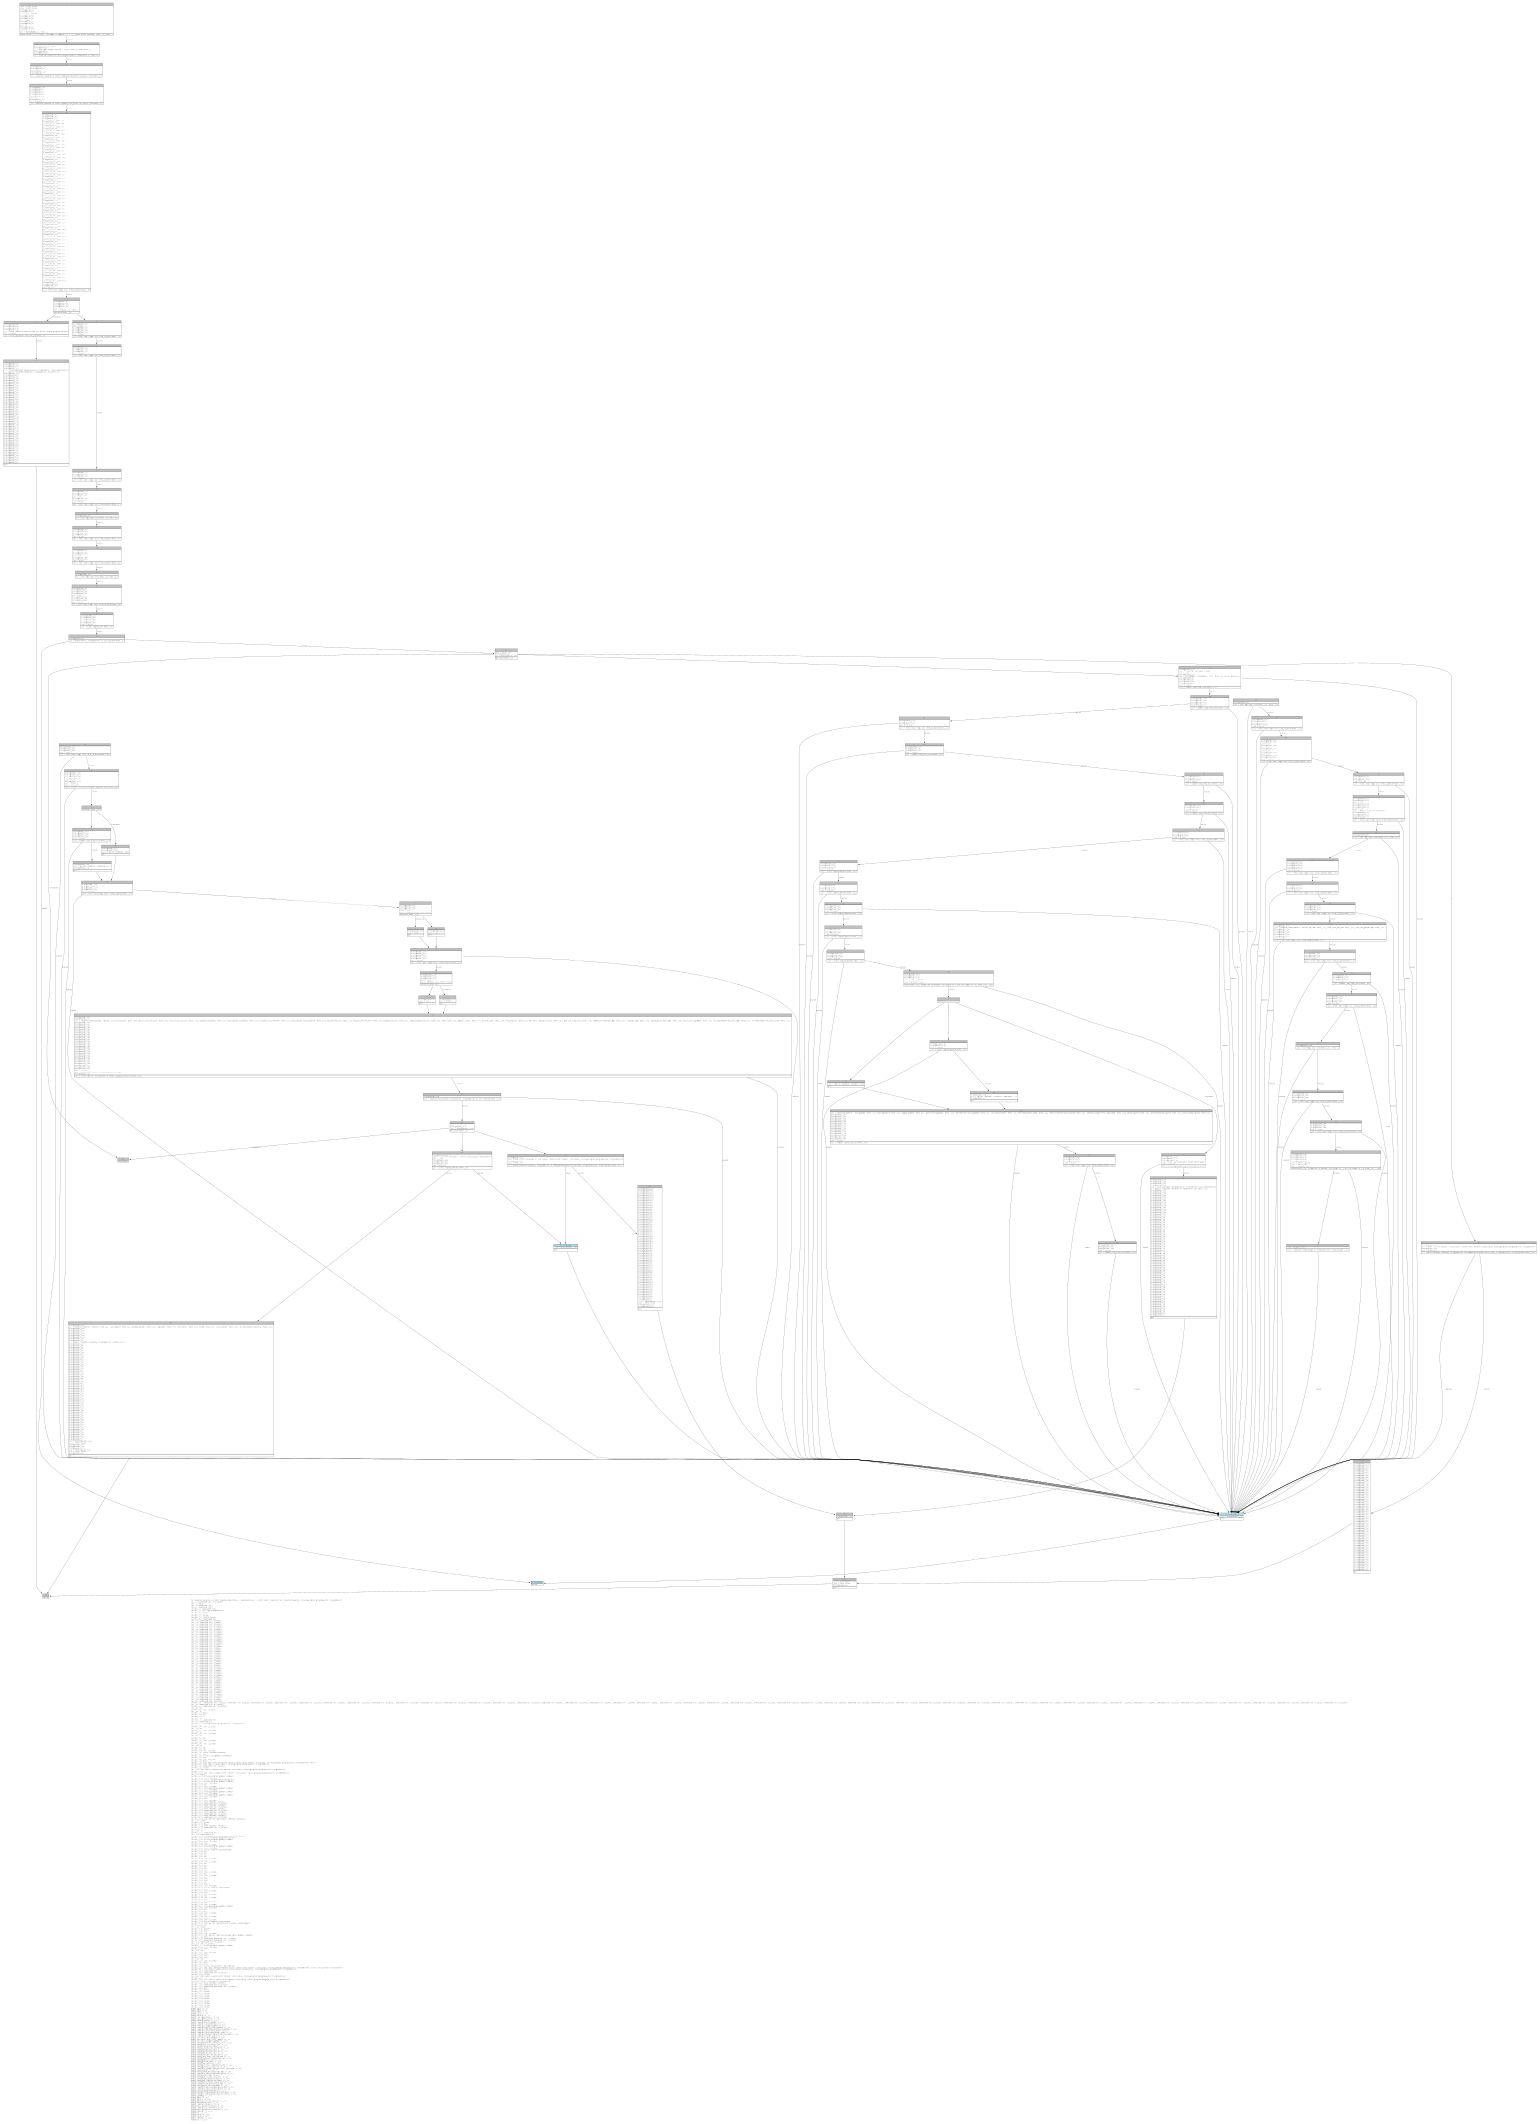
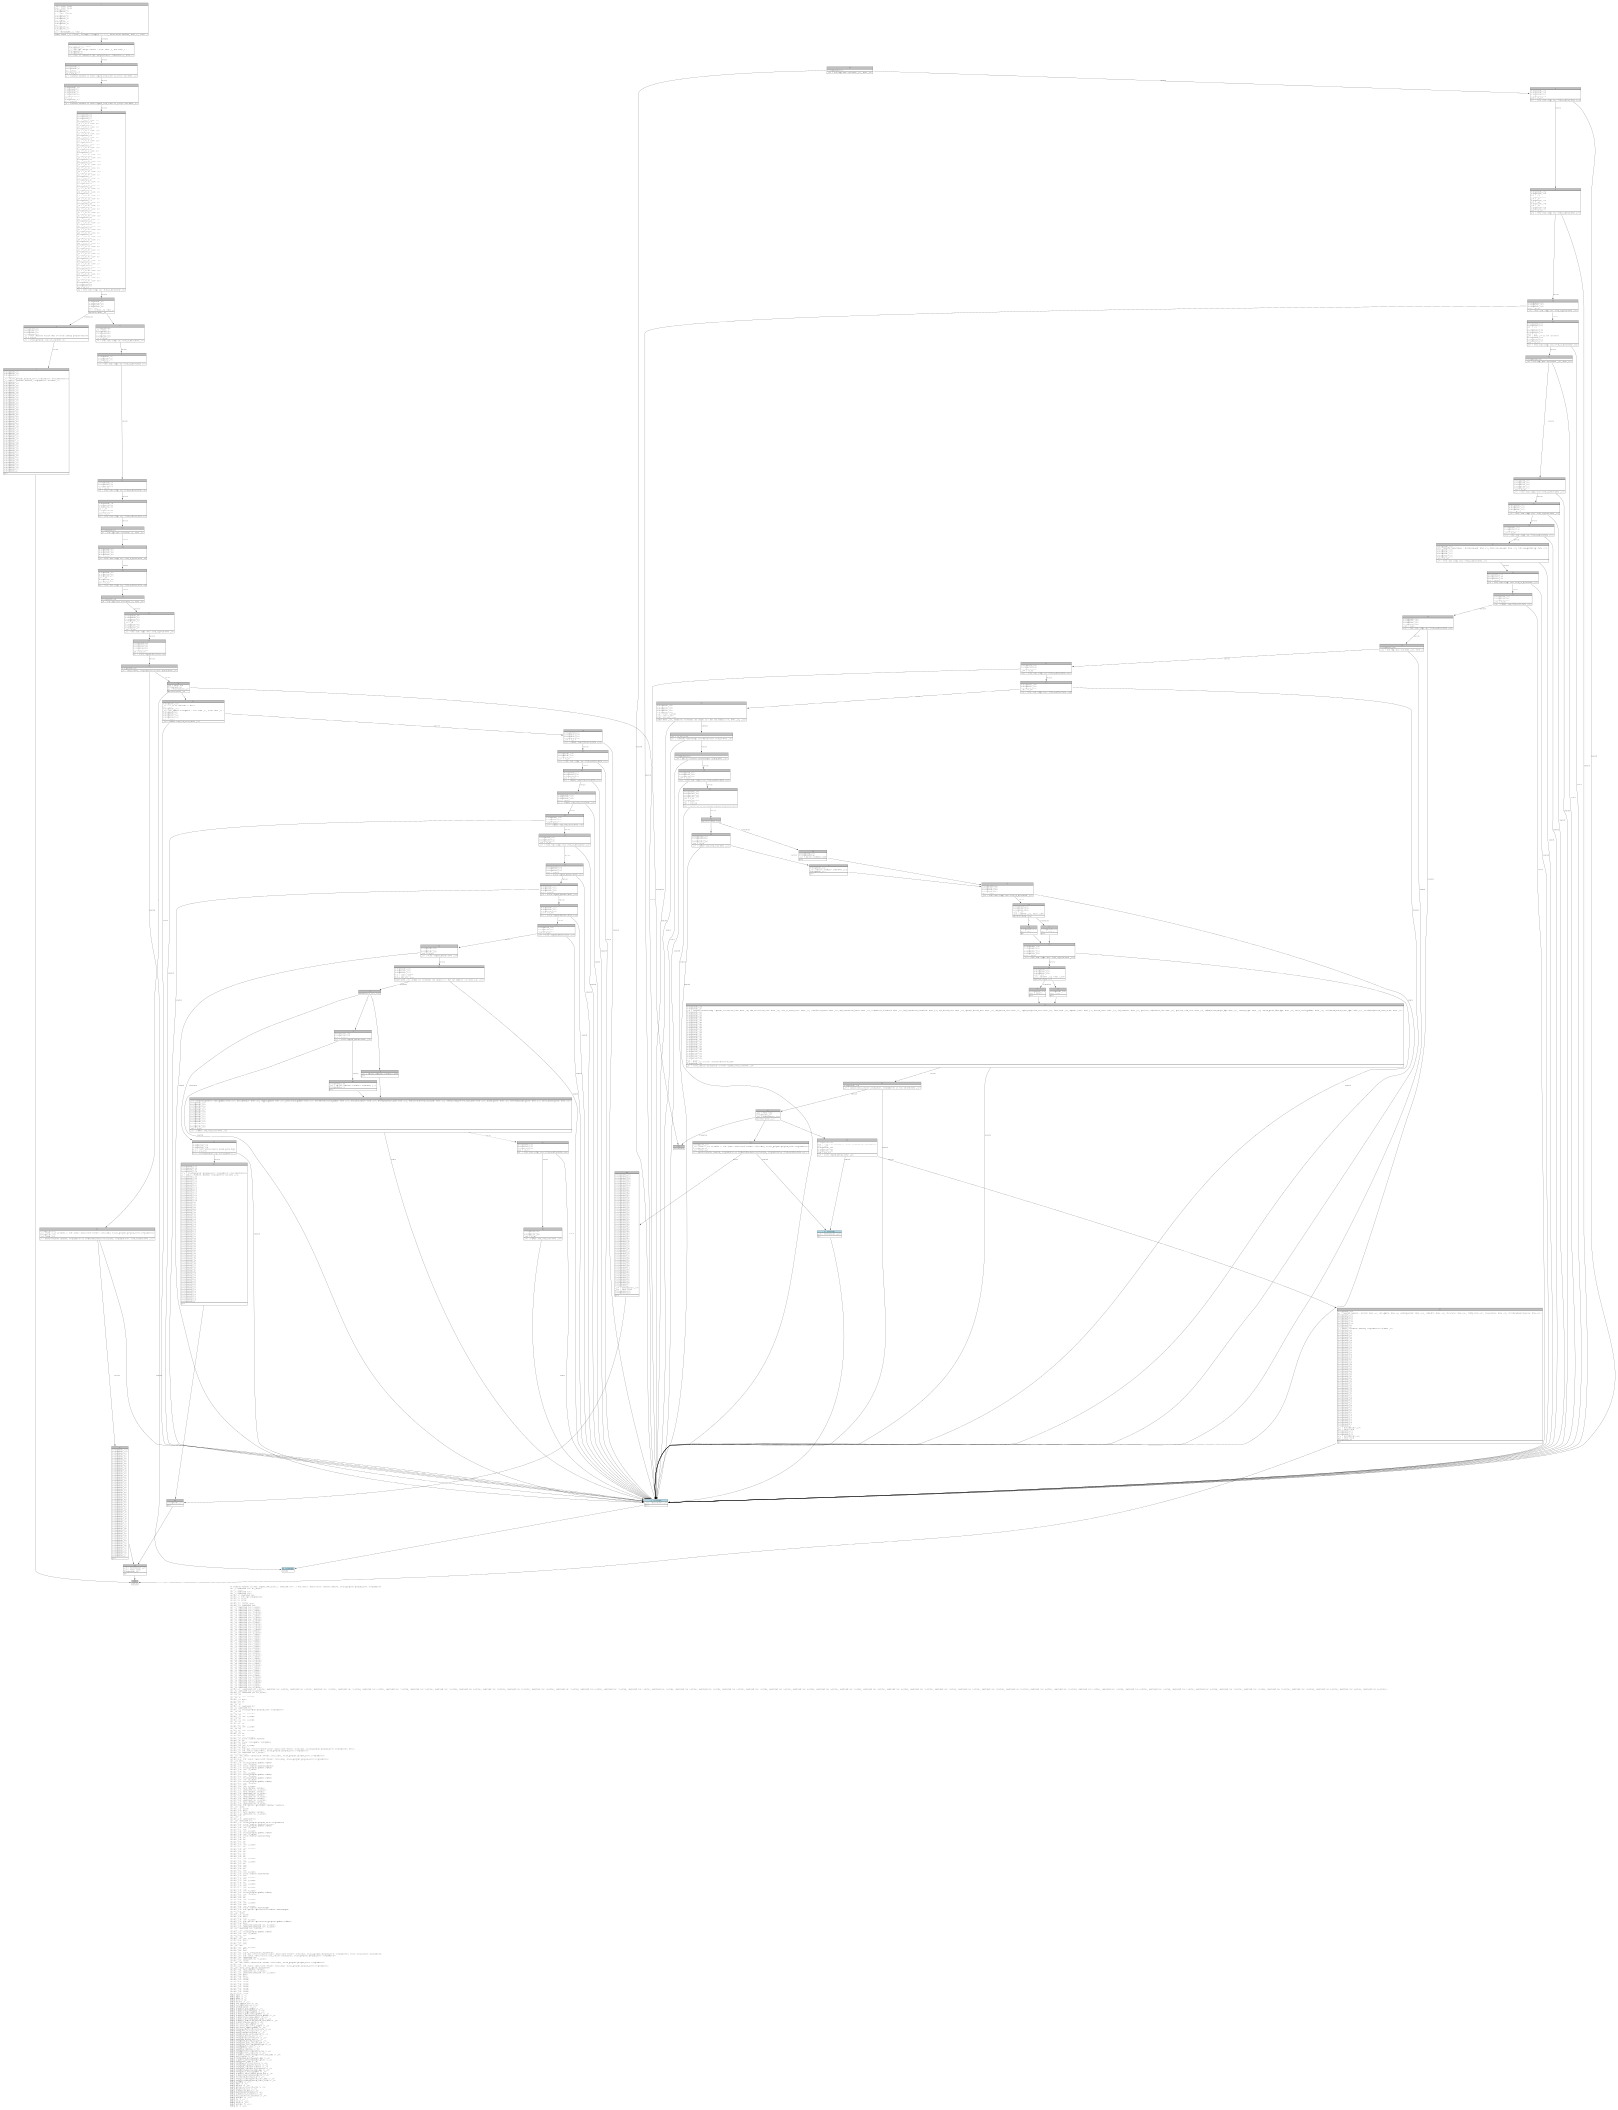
none -> (701, 756)
